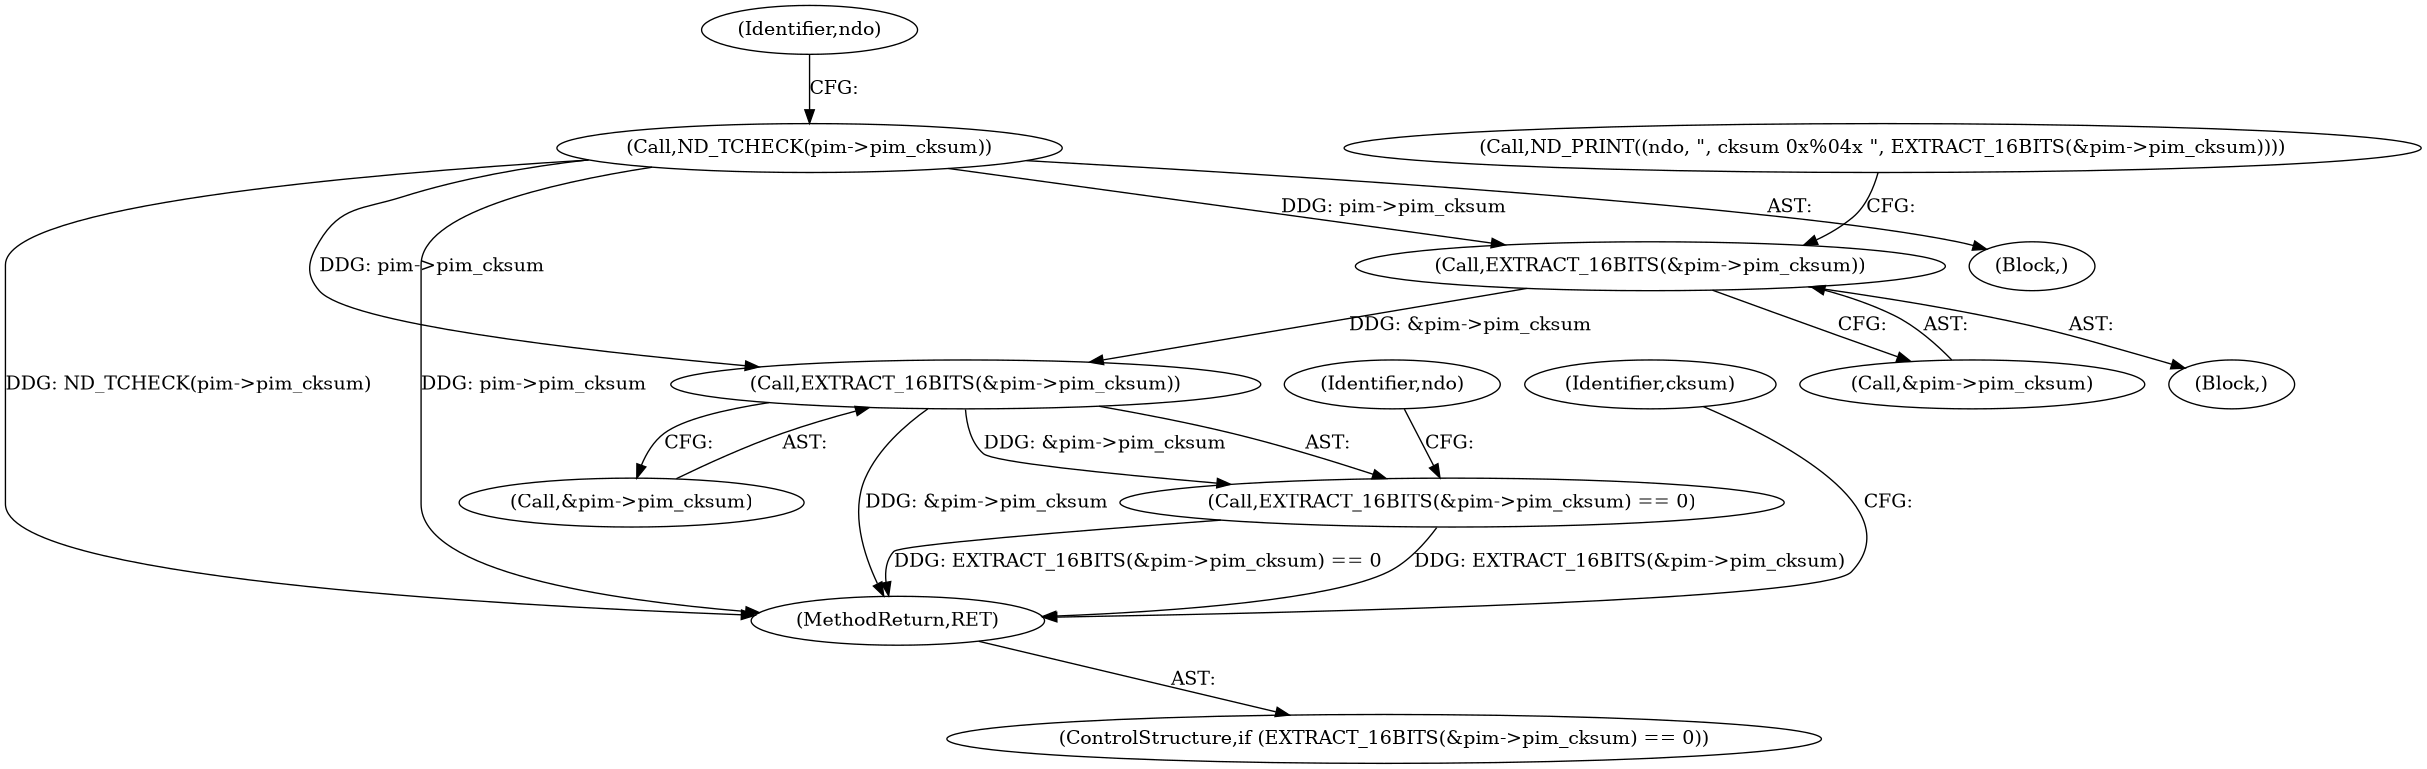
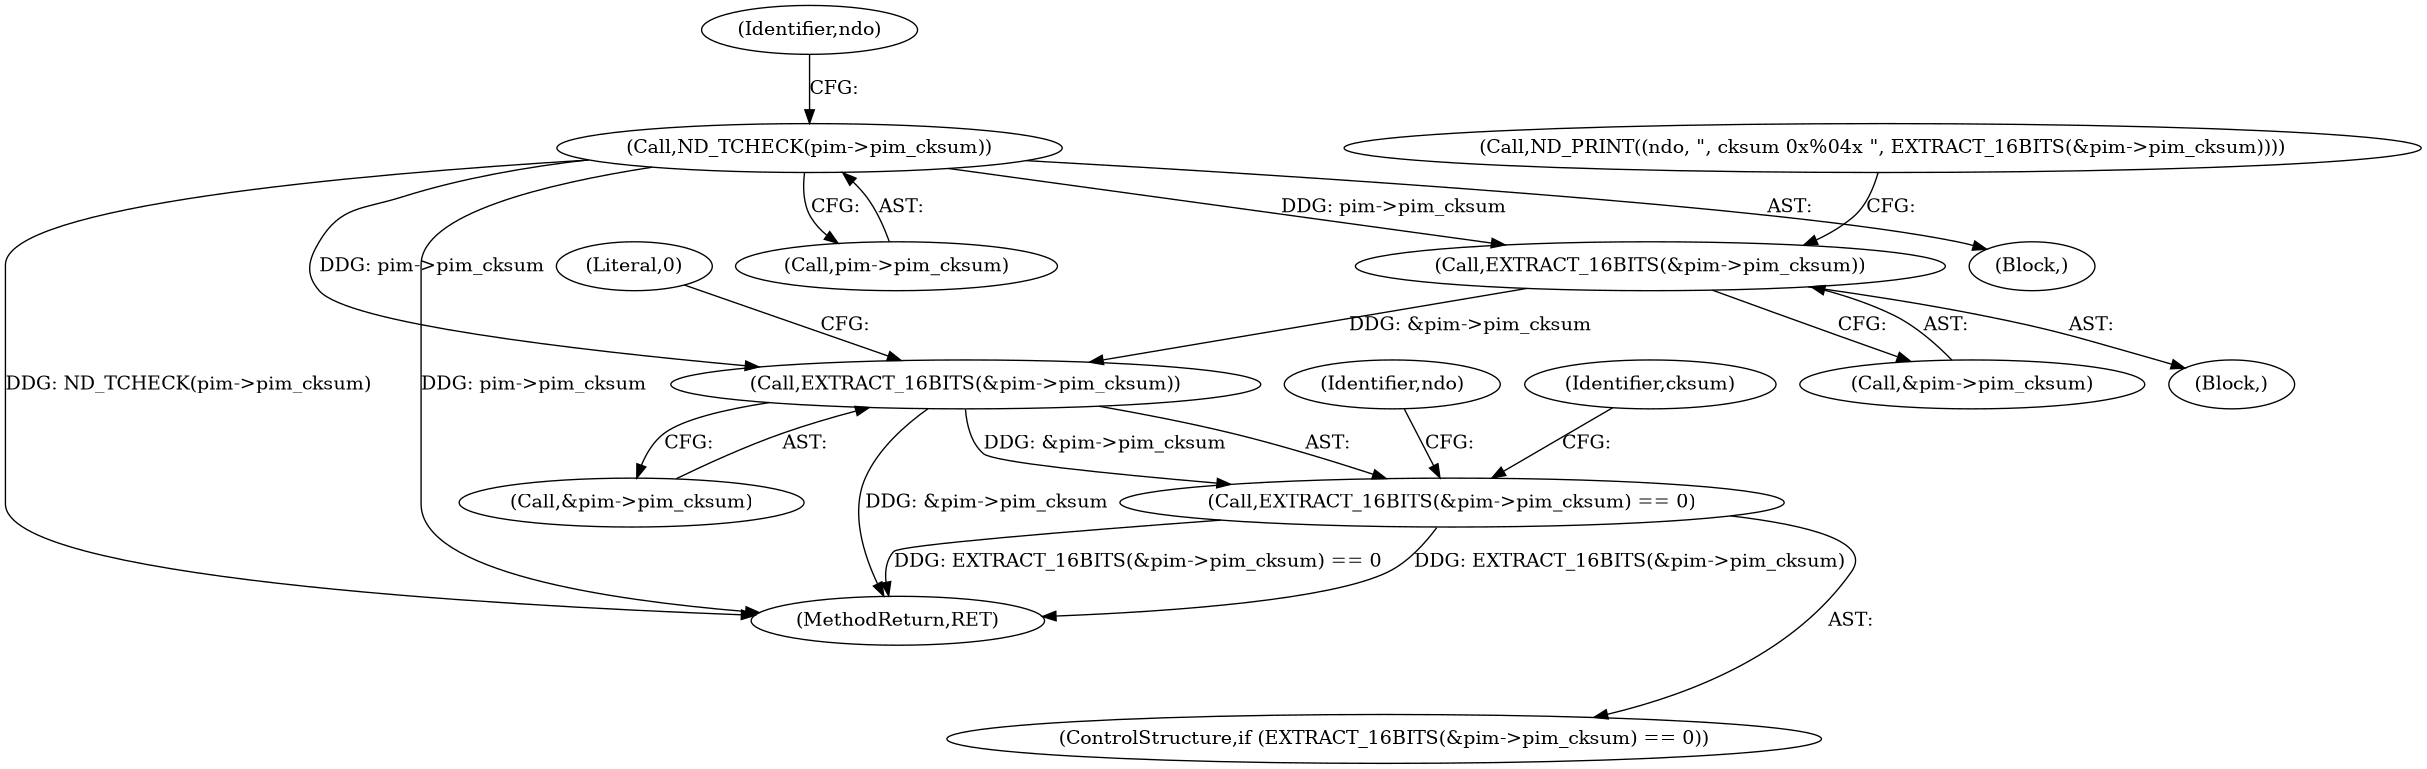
none -> (634, 266)
none -> (896, 266)
(1583, 601) -> (1558, 439)
(1127, 677) -> (1805, 622)
